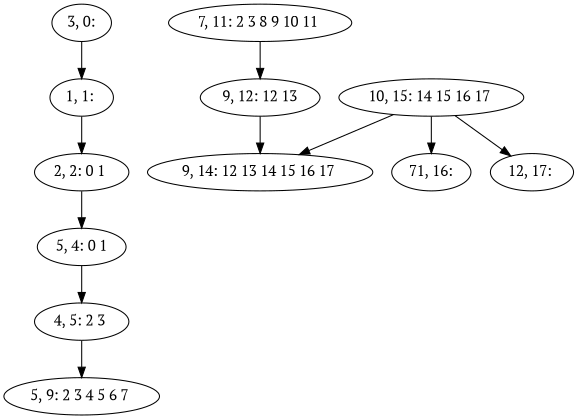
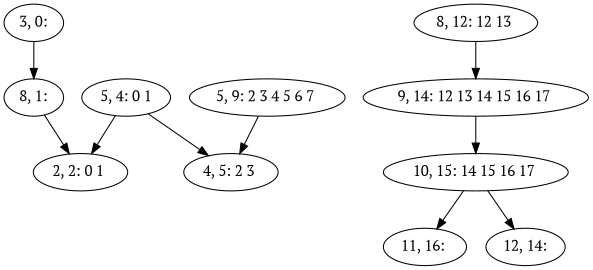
(260, 23) -> none
(82, 98) -> (34, 98)
(260, 98) -> (476, 23)
(351, 133) -> (476, 130)
(431, 172) -> (425, 247)
(532, 172) -> (526, 247)
(82, 204) -> (106, 130)
(82, 354) -> (251, 130)
